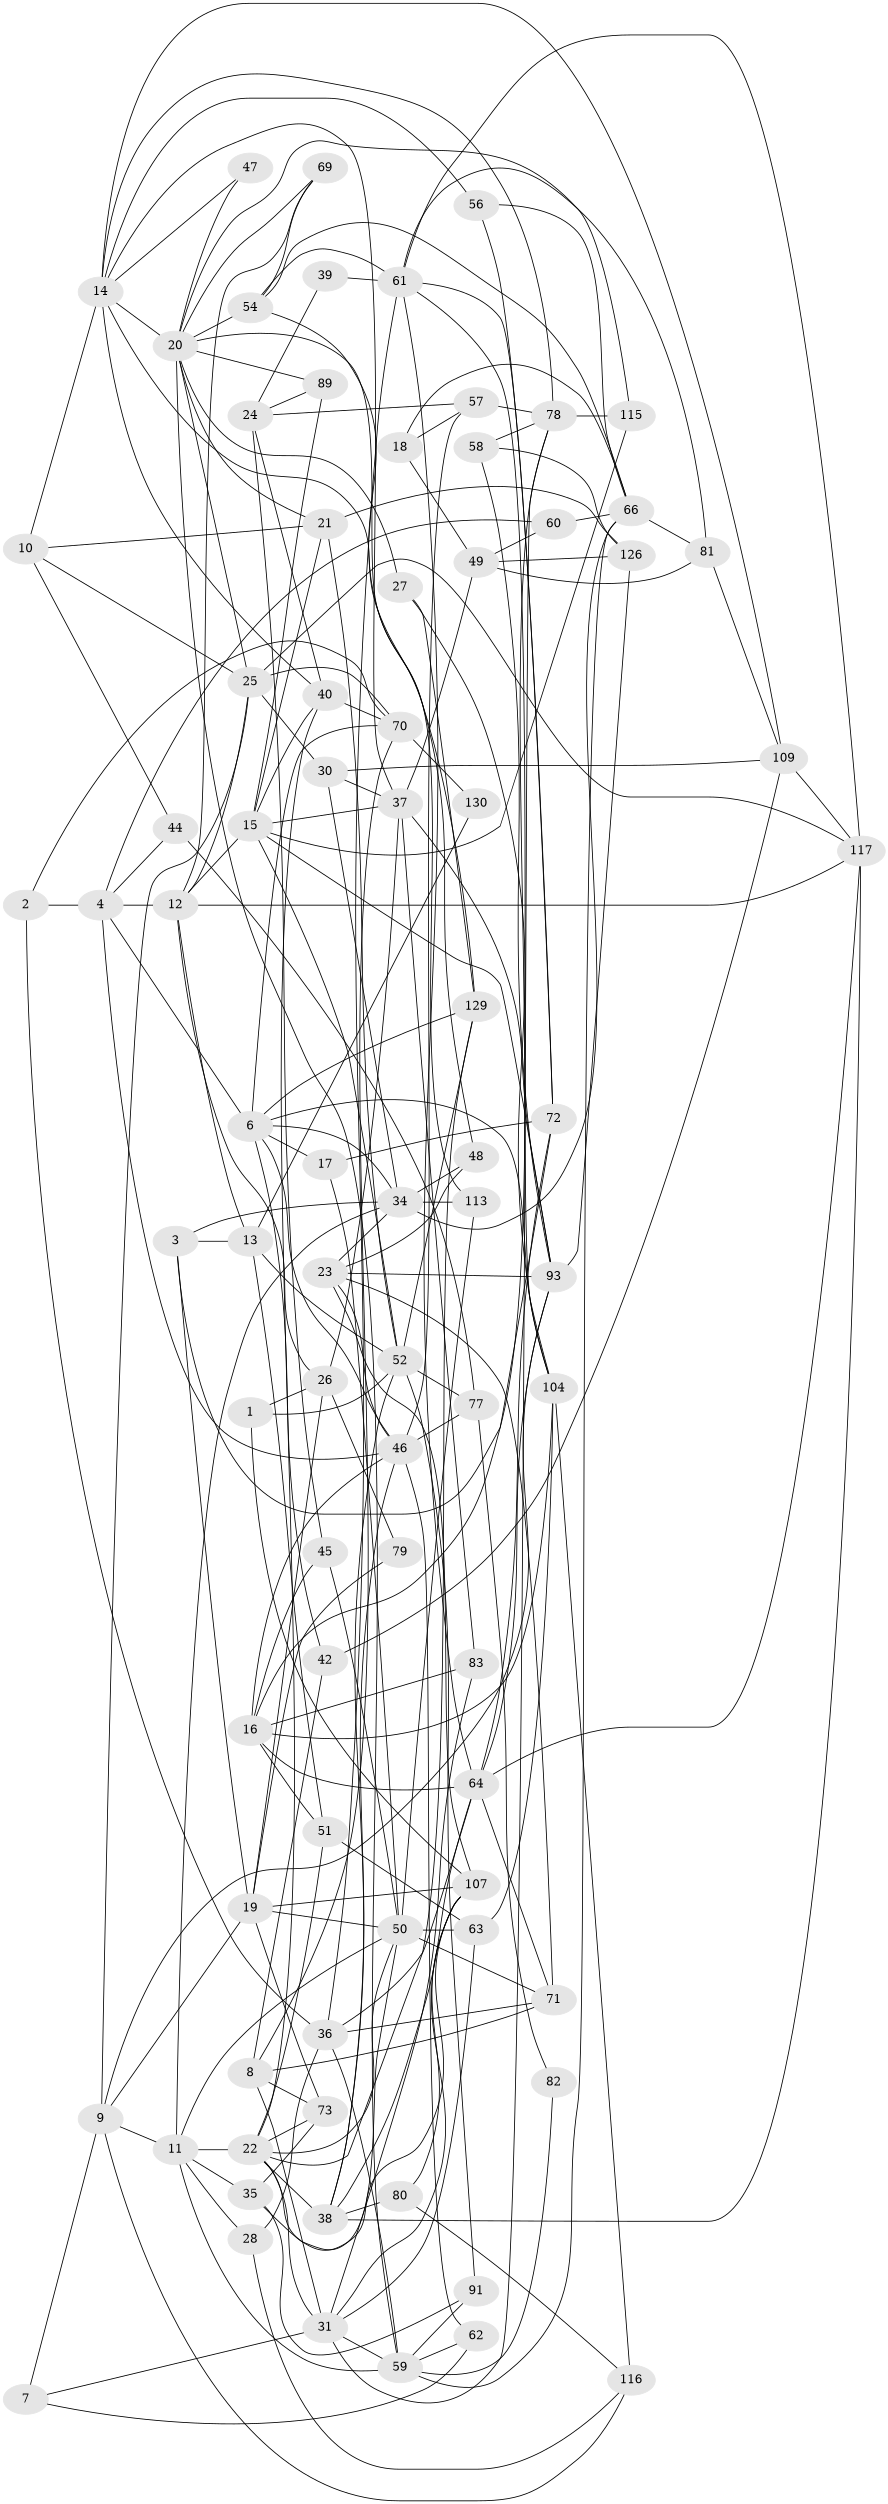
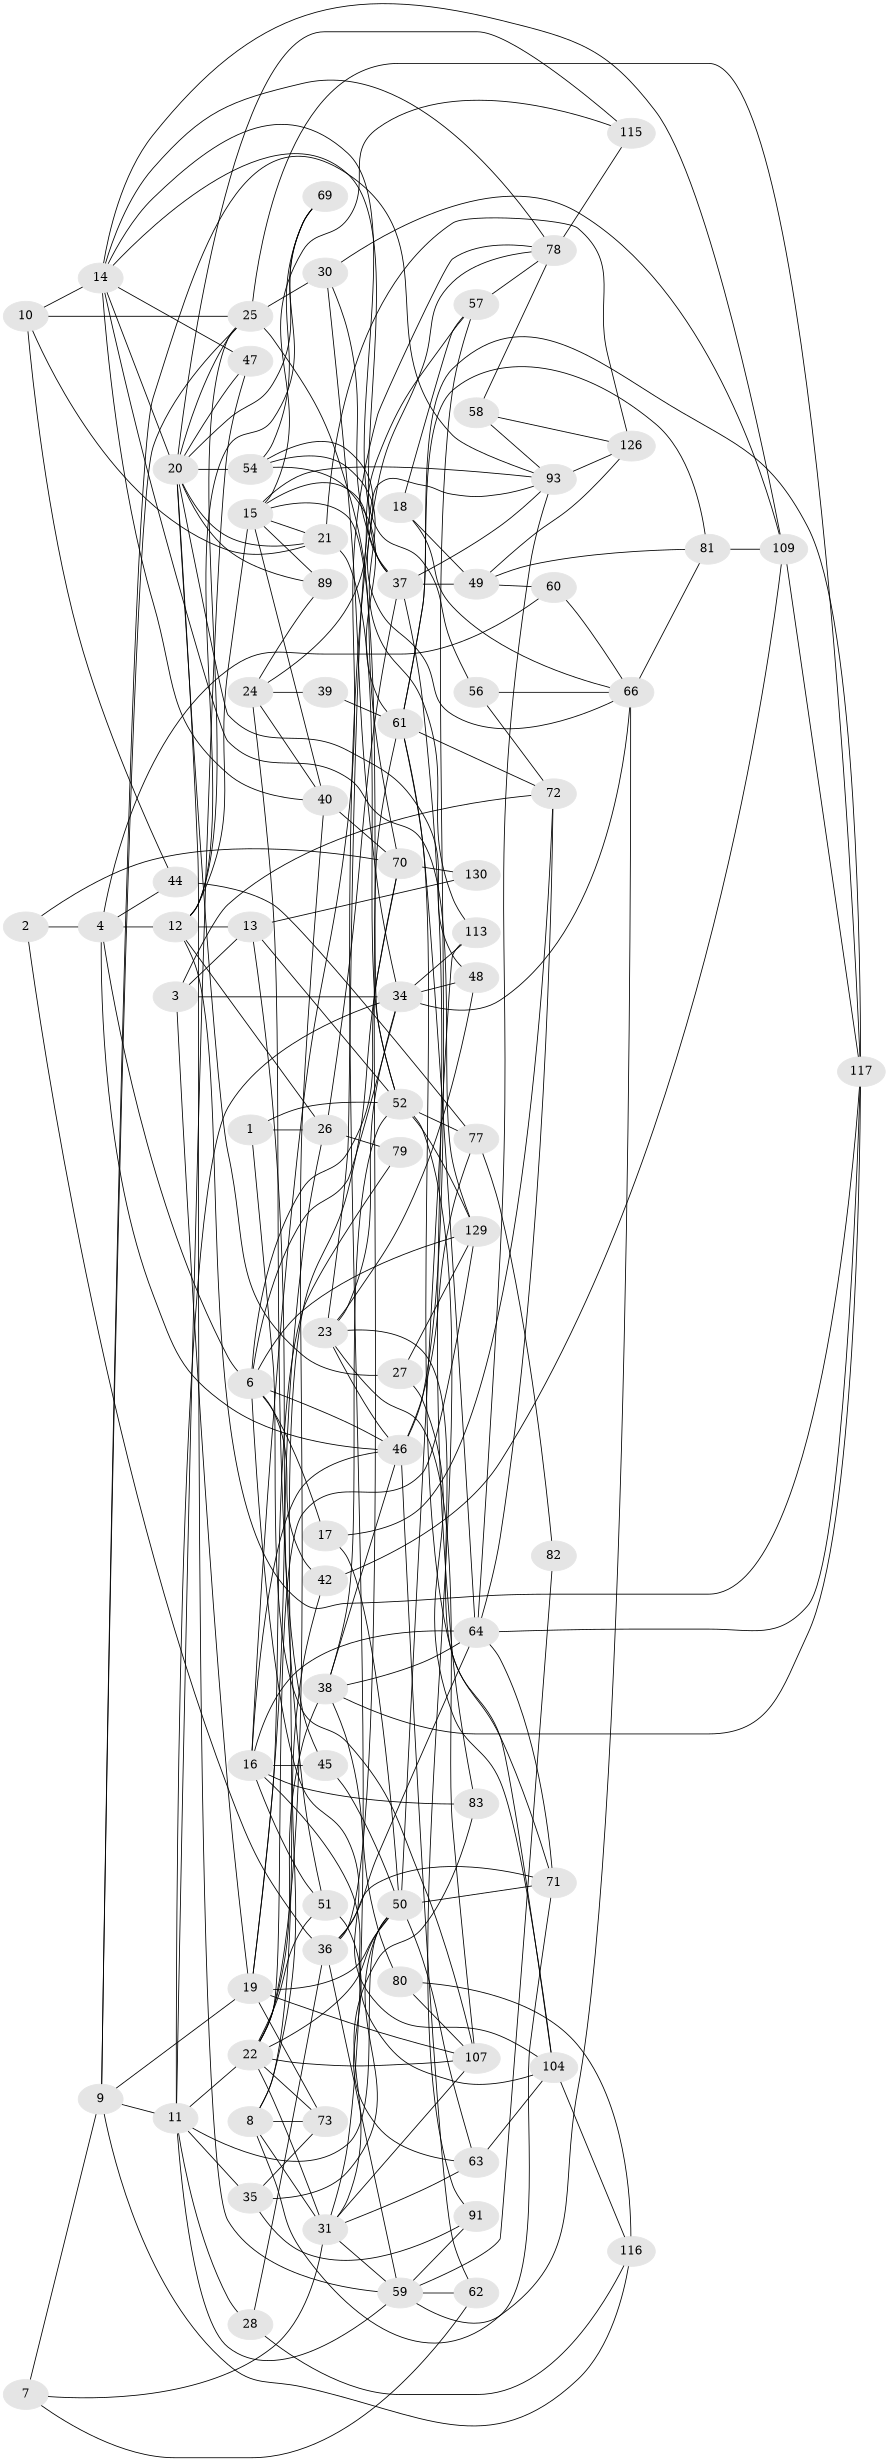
none -> (195, 1238)
